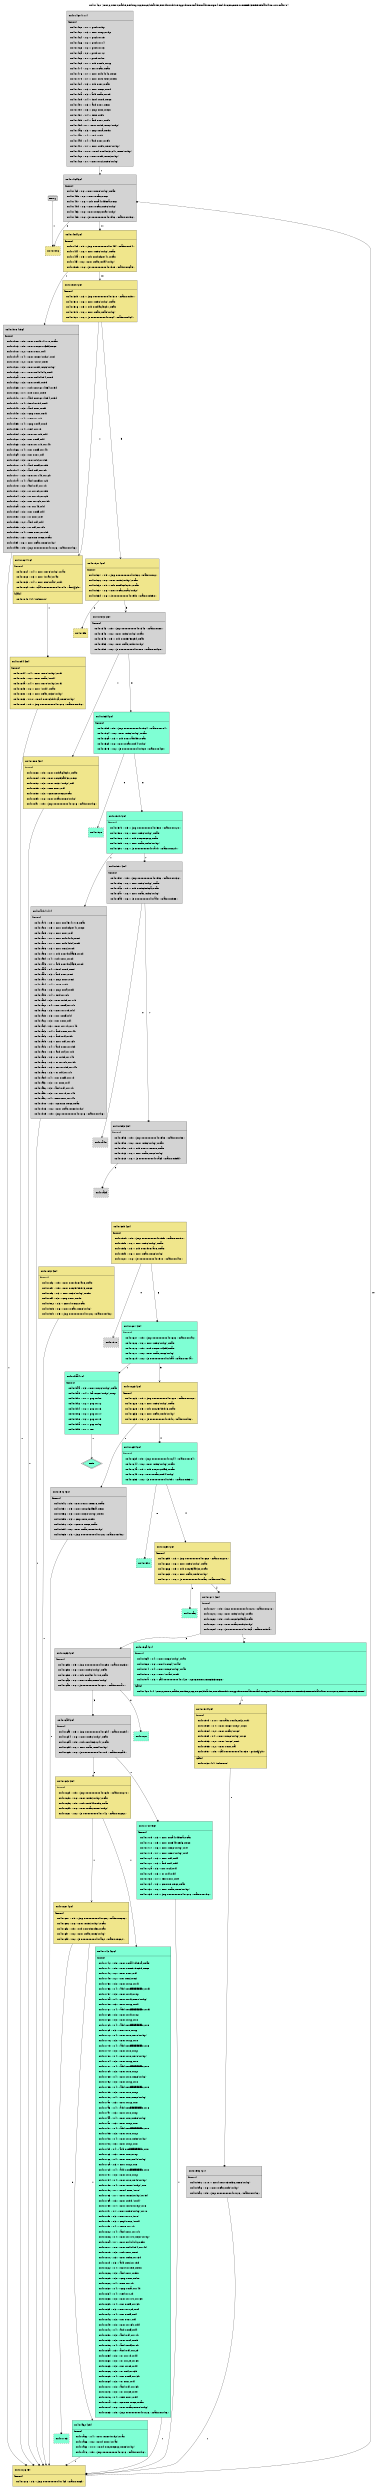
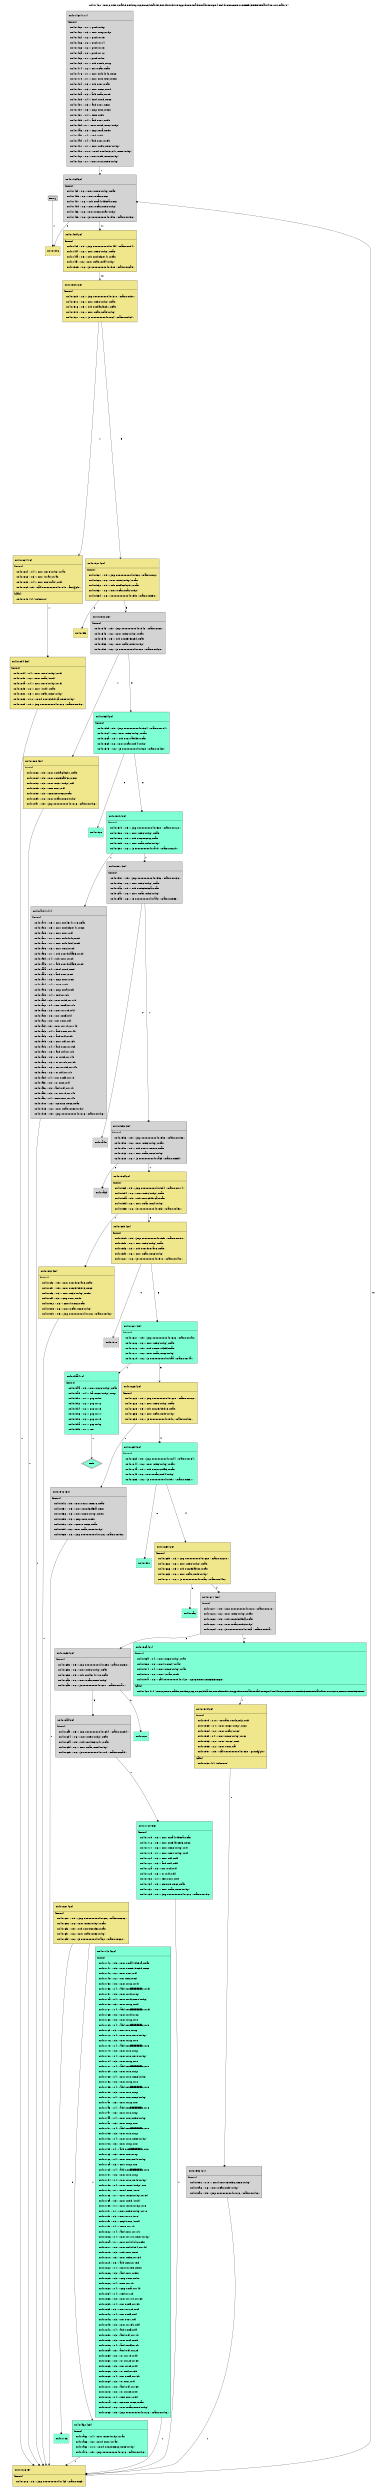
(41, 439) -> none
none -> (149, 1193)
(93, 1797) -> none
